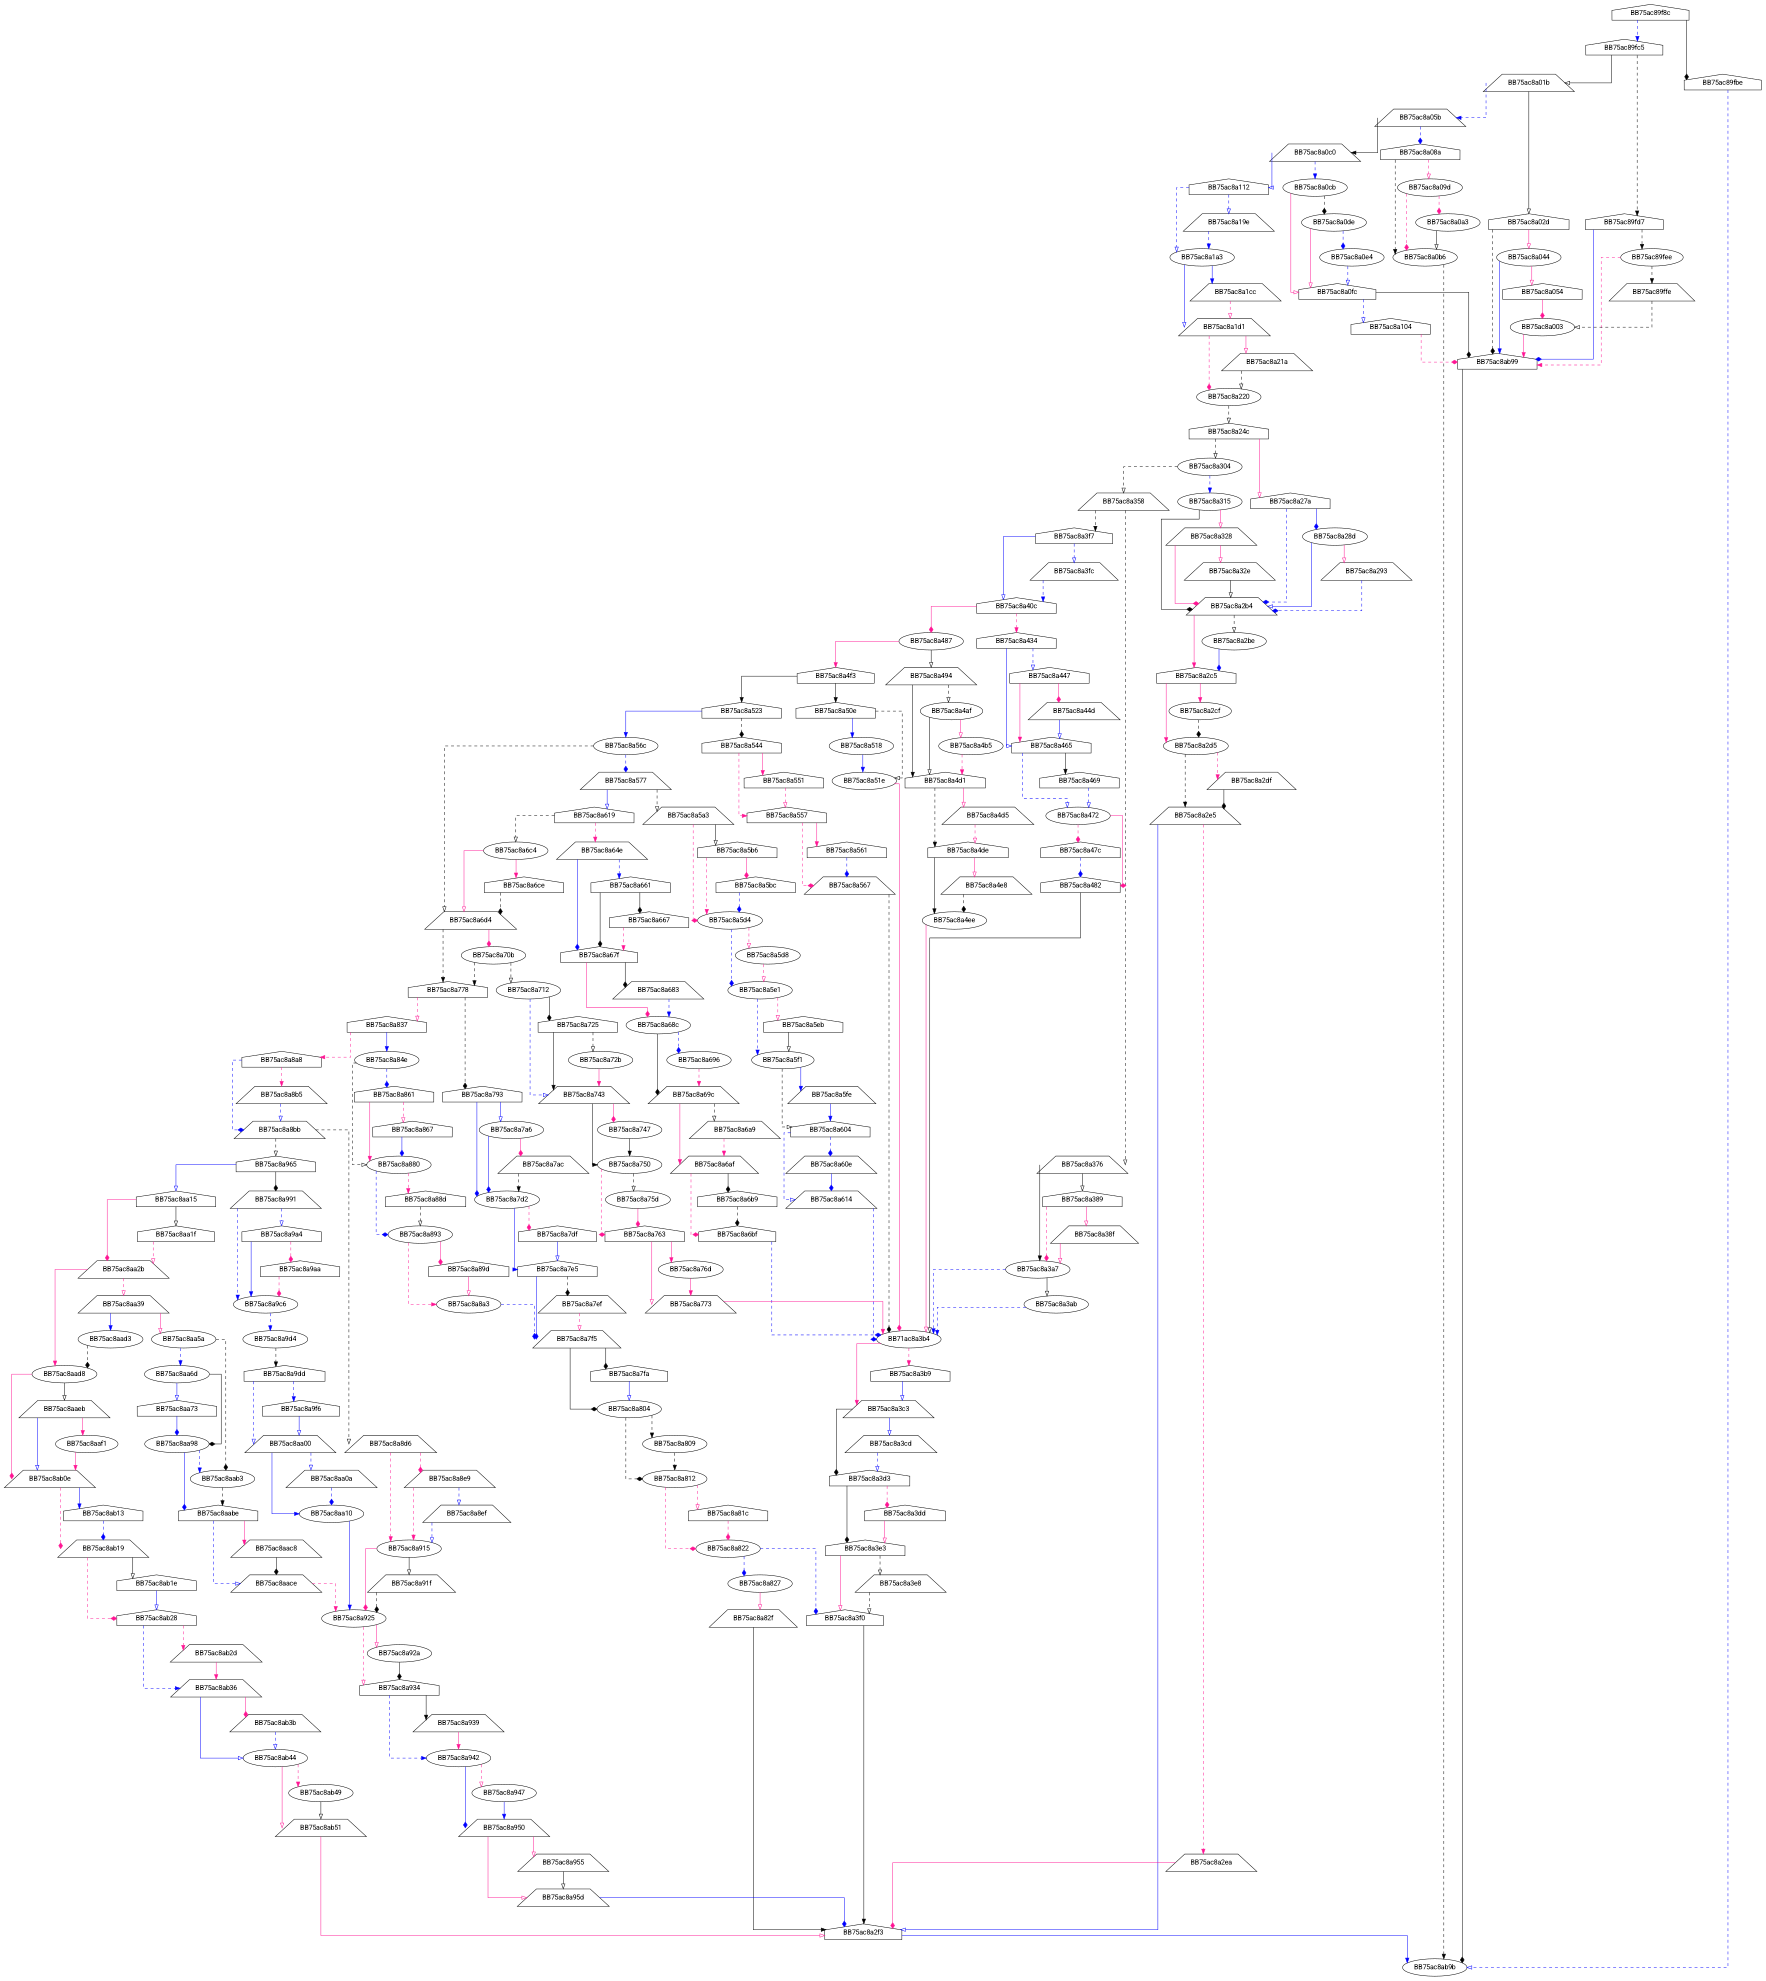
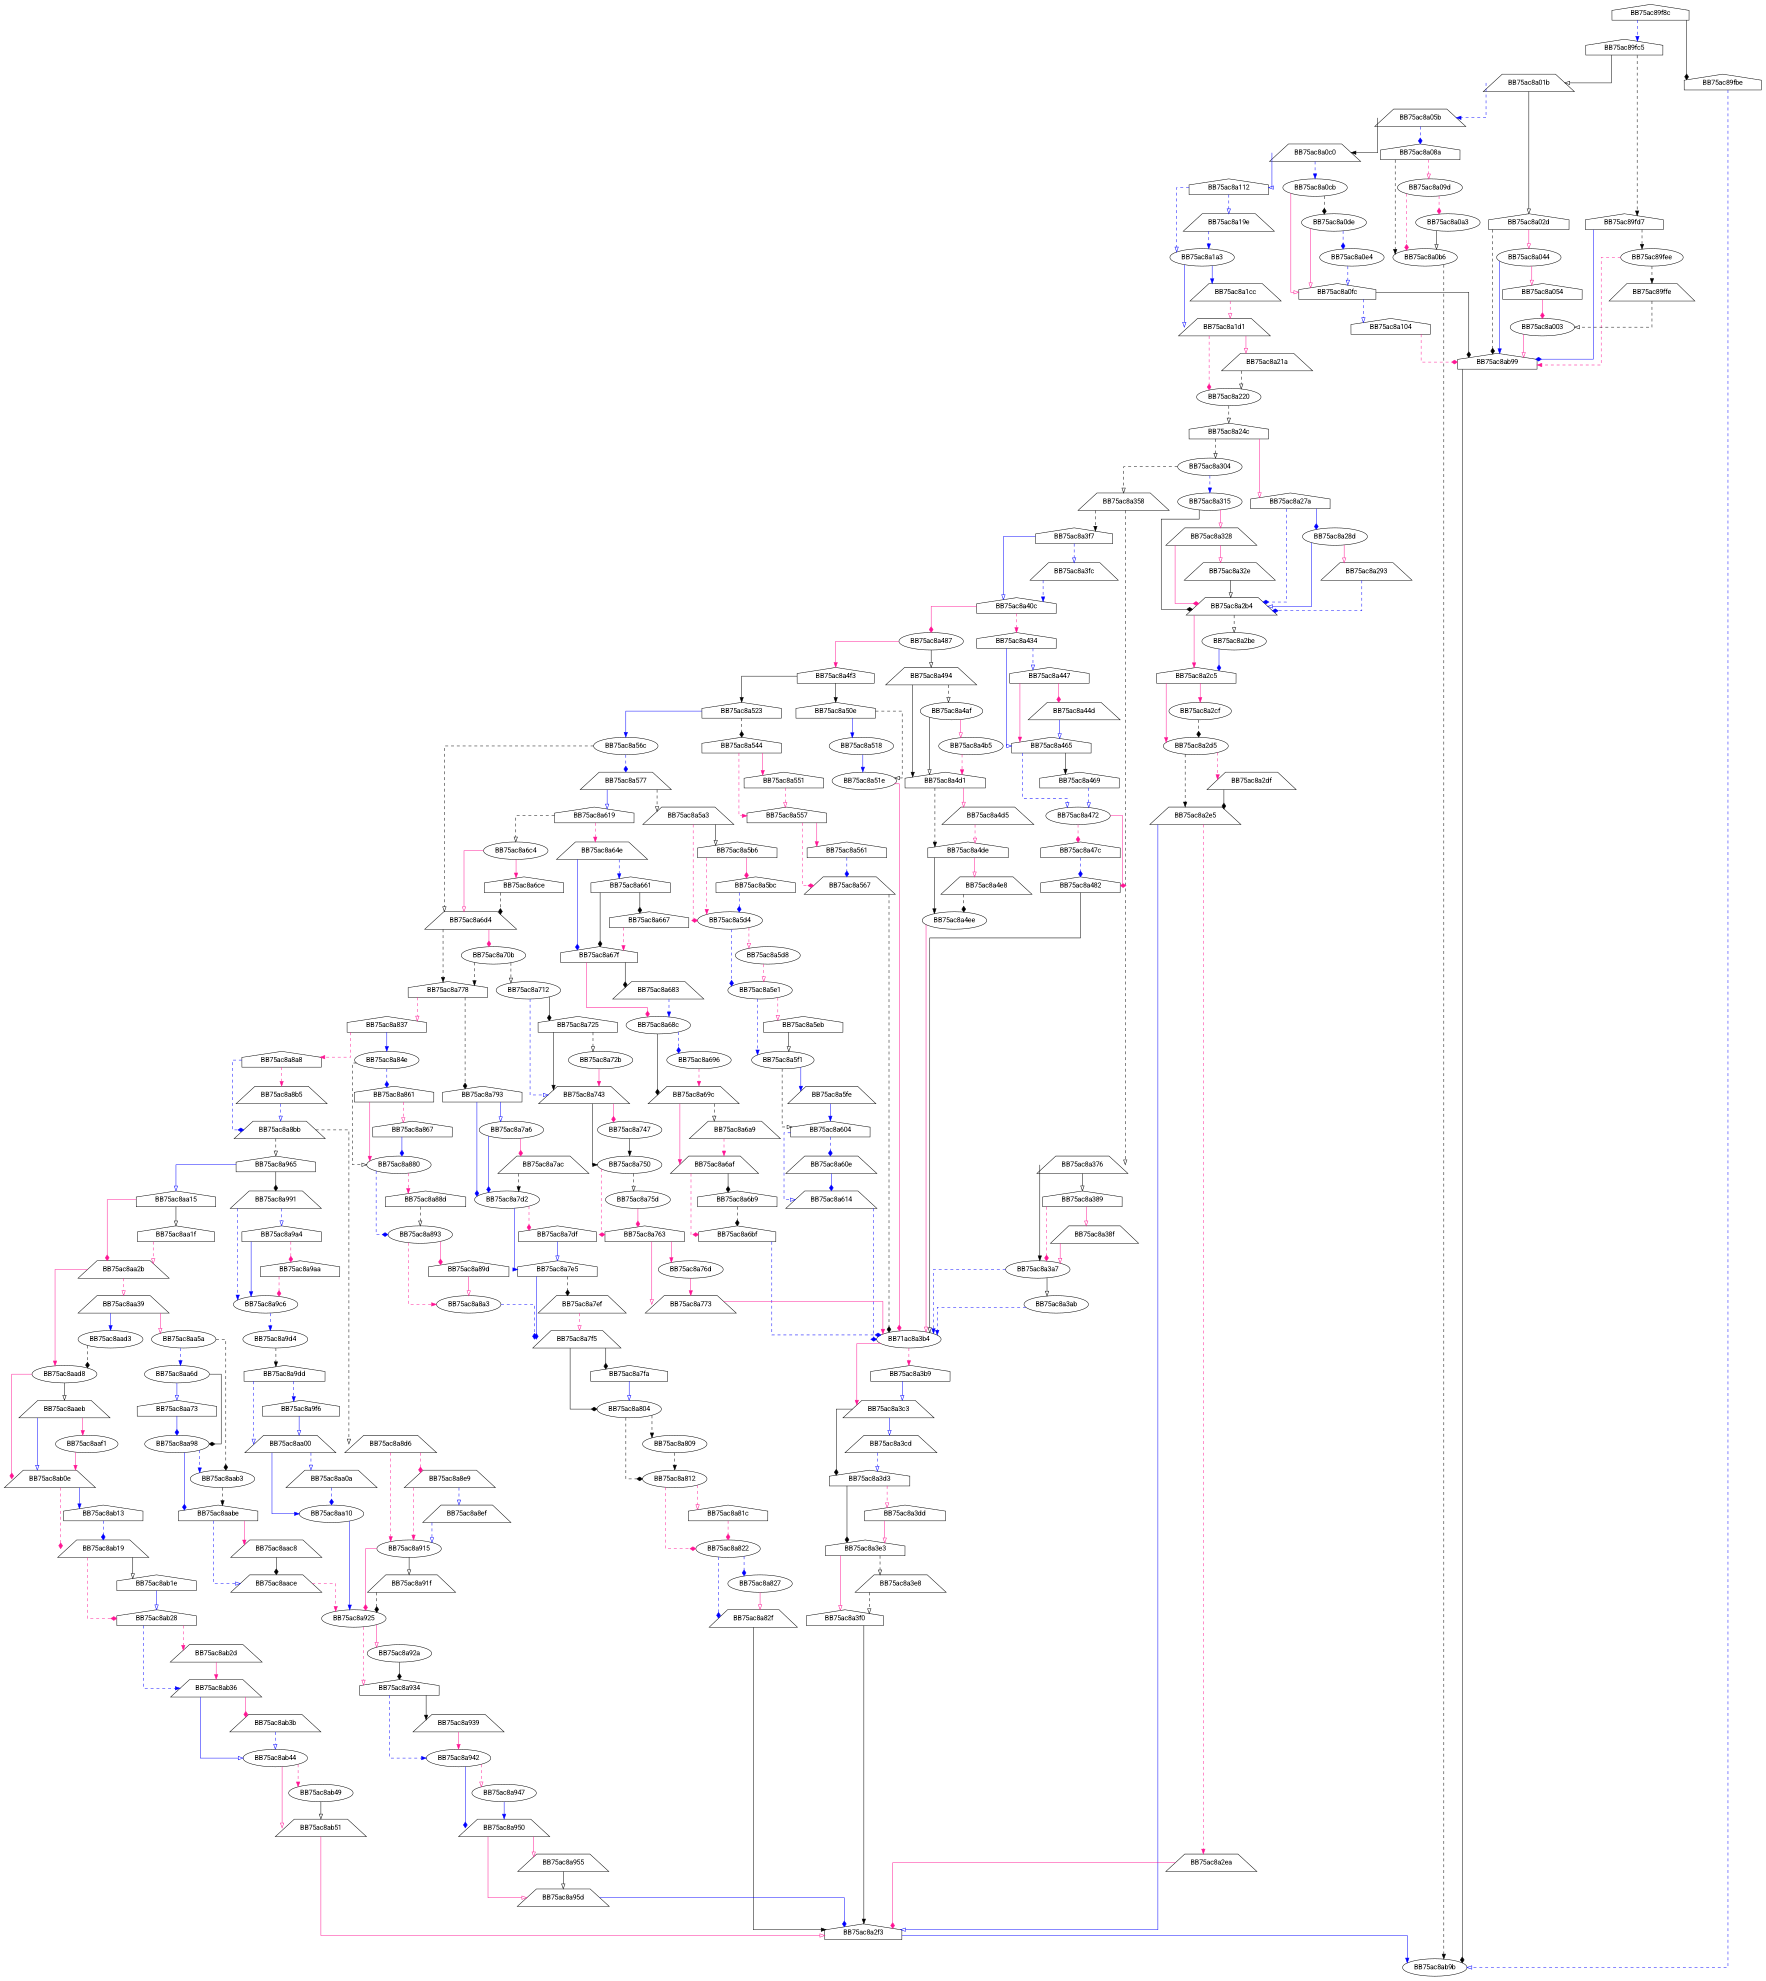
(1524, 343) -> (1524, 343)
(887, 1494) -> (887, 1494)
(816, 1551) -> (719, 1585)
